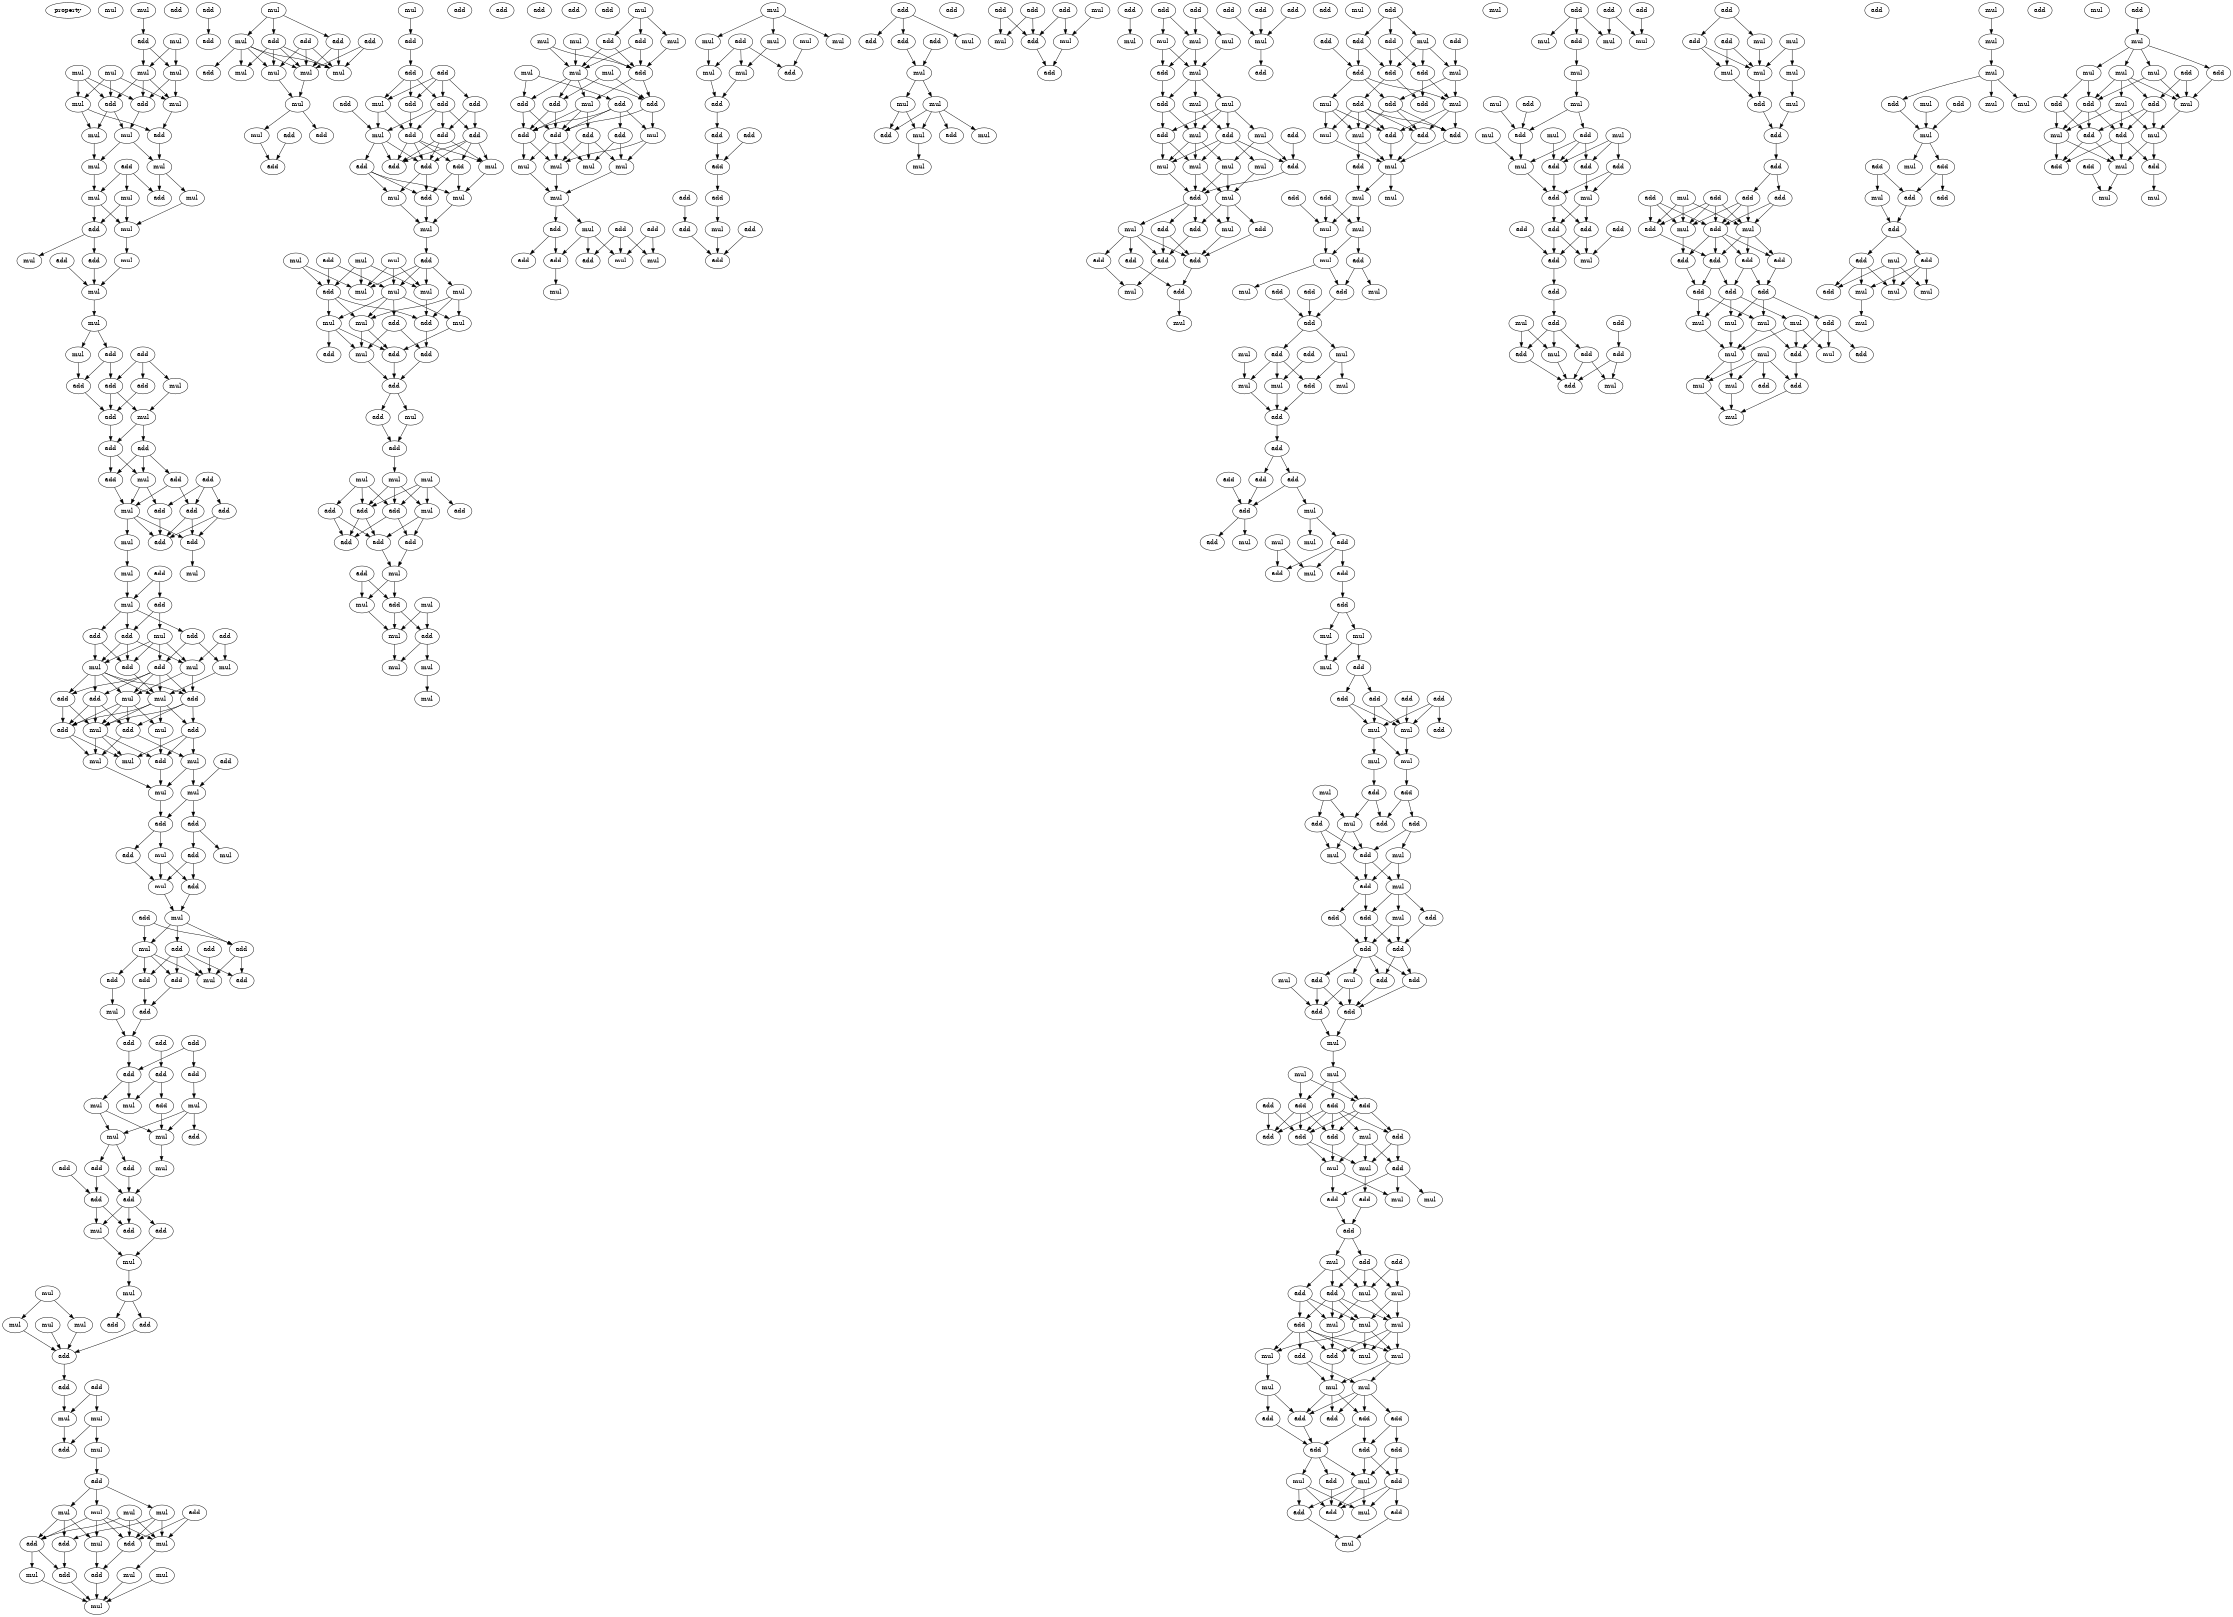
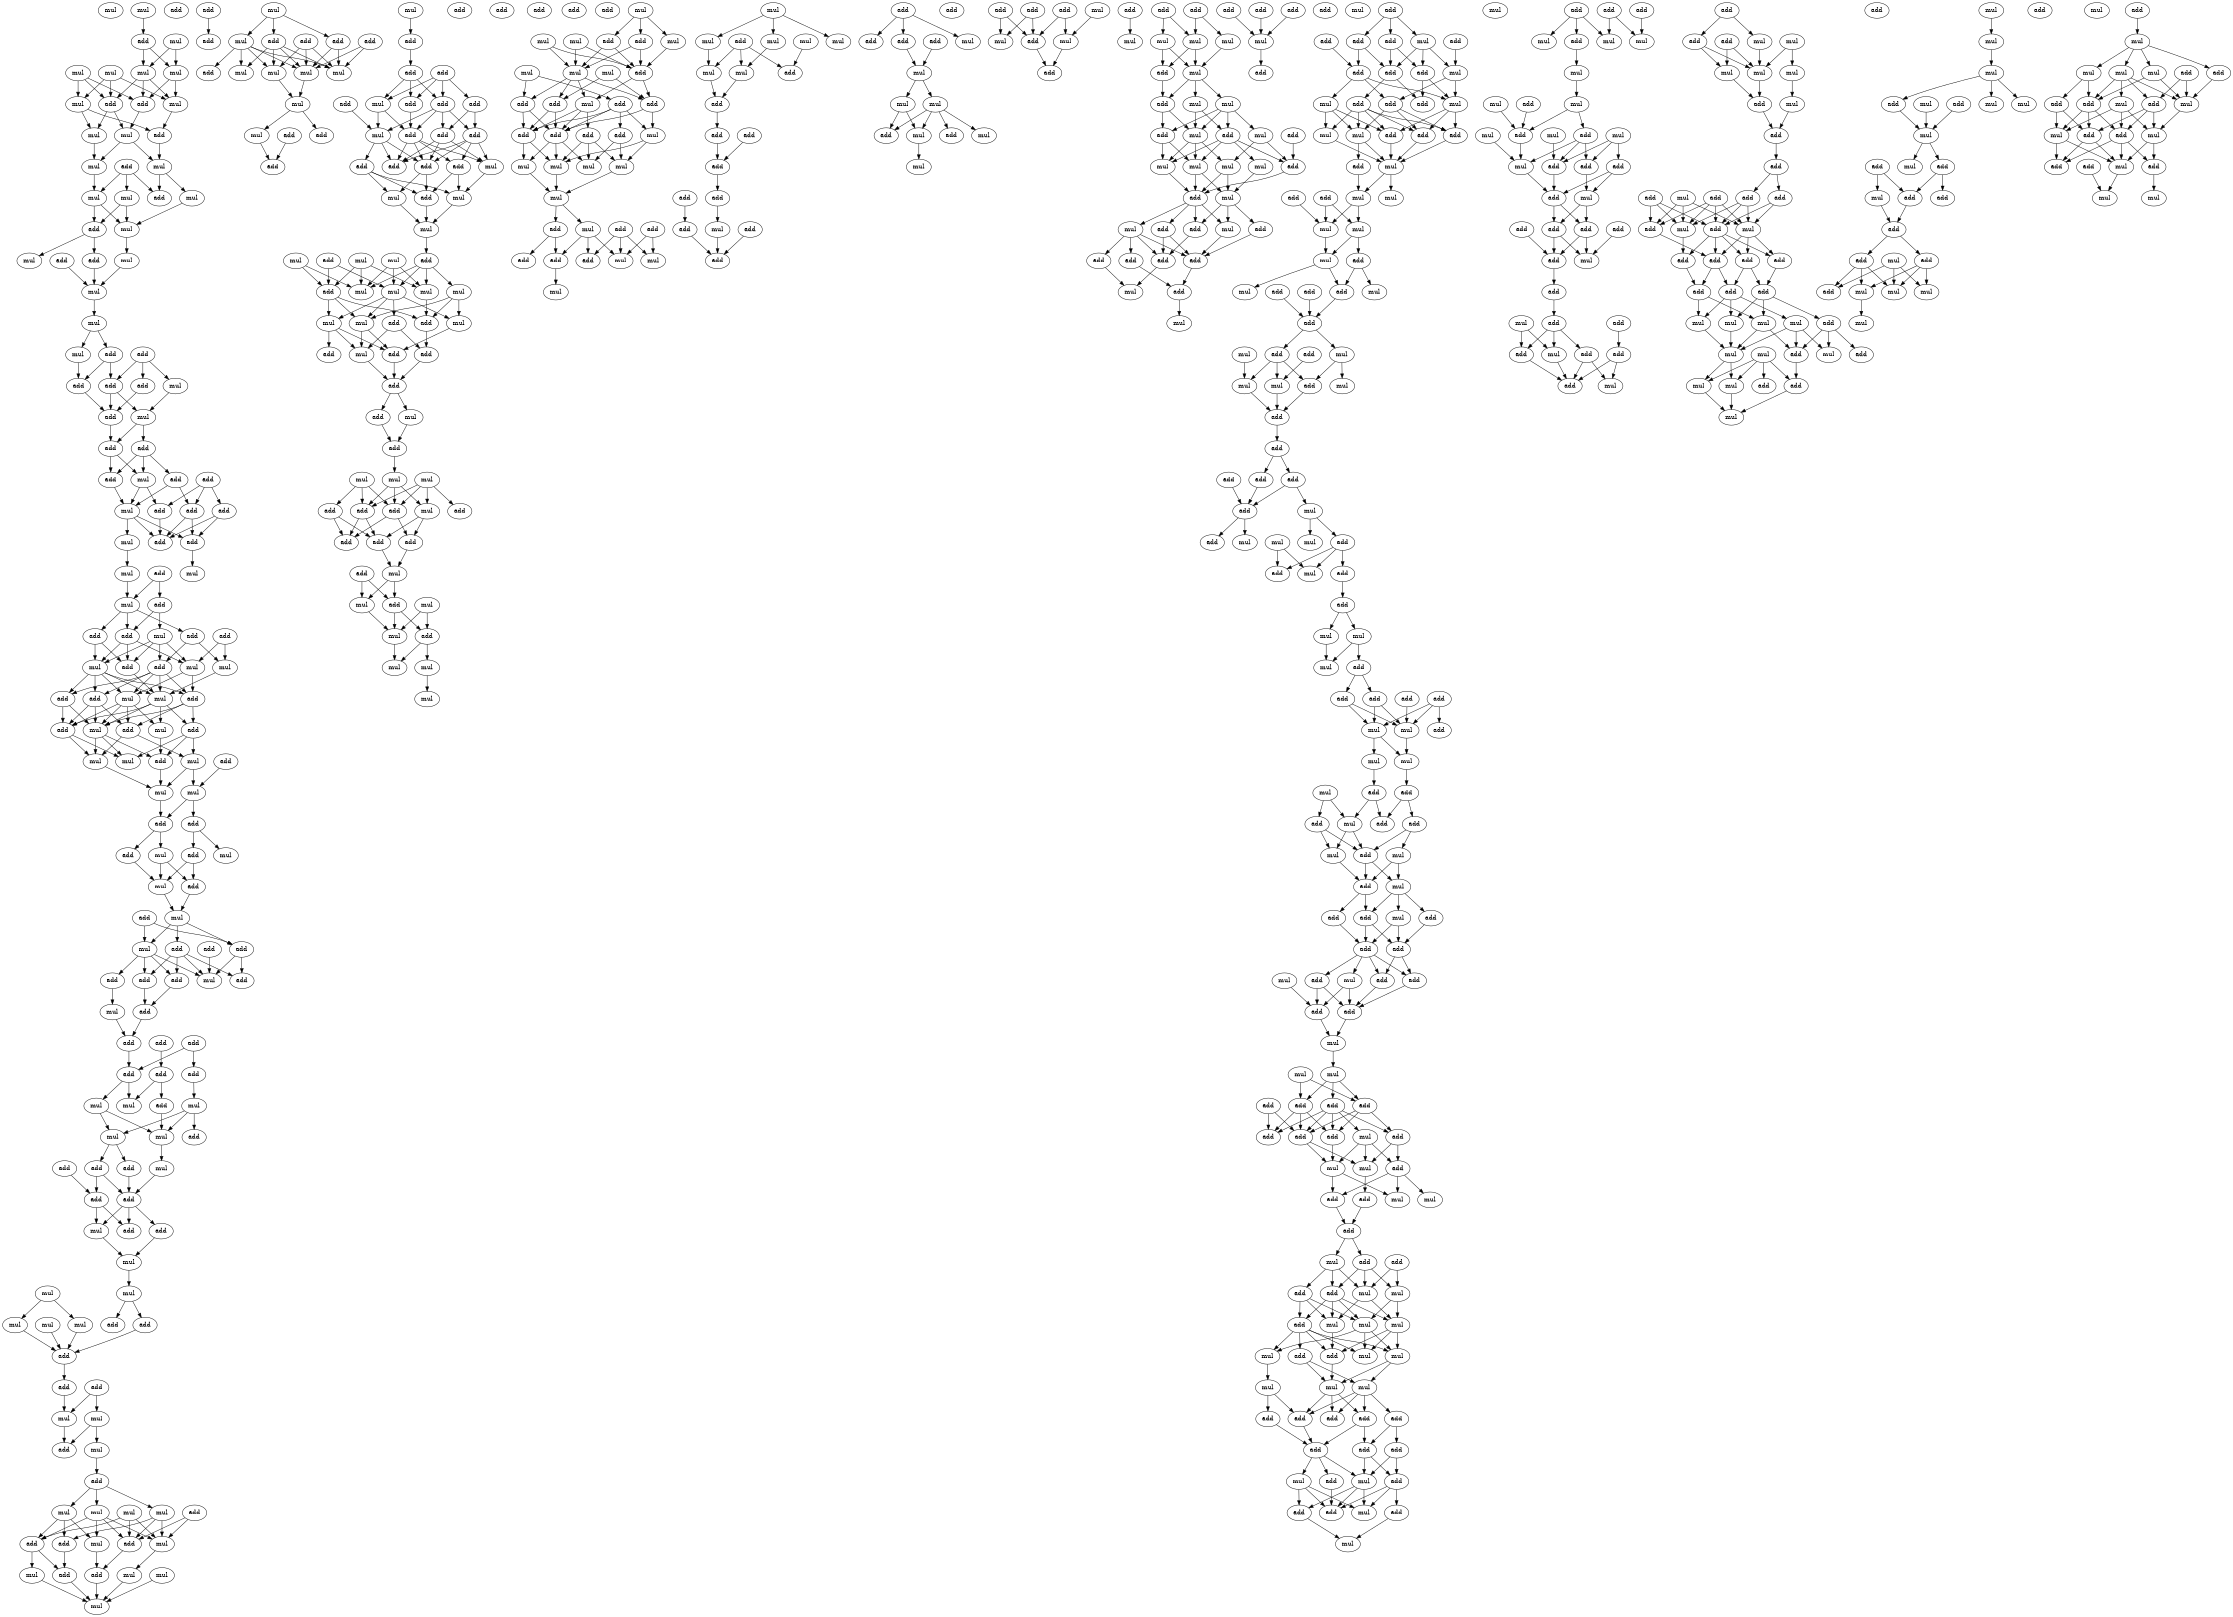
(68, 10) -> none
